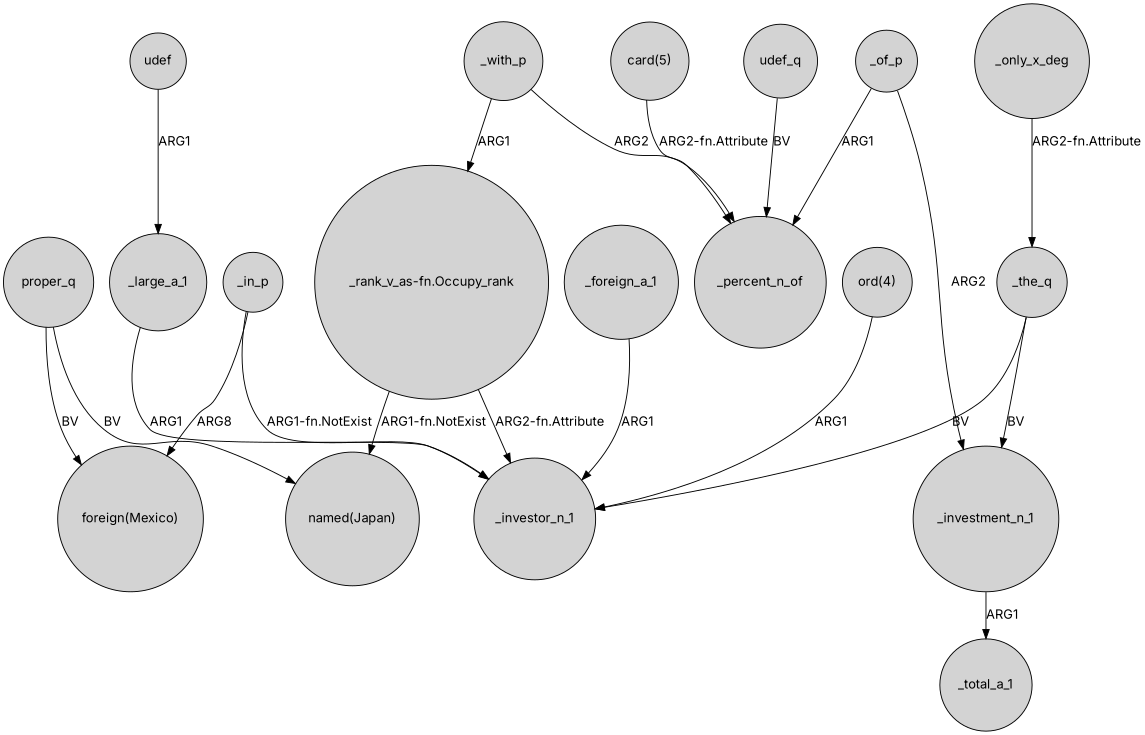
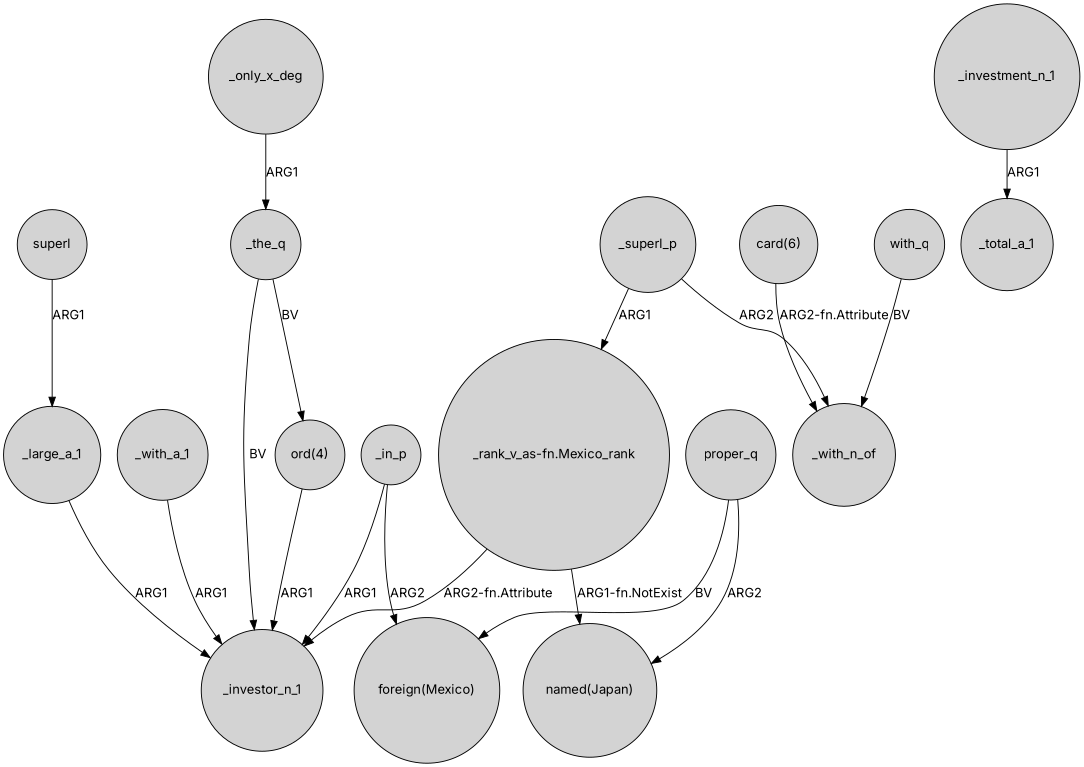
(158, 61) -> (52, 245)
(503, 61) -> (648, 245)
(650, 61) -> (779, 245)
(781, 61) -> (909, 245)
(887, 61) -> none
(1087, 142) -> (282, 173)
(432, 282) -> (554, 455)
(621, 282) -> (163, 455)
(760, 282) -> (844, 455)
(1015, 378) -> (287, 345)
(113, 422) -> (745, 594)
(215, 422) -> (408, 594)
(320, 422) -> (361, 594)
